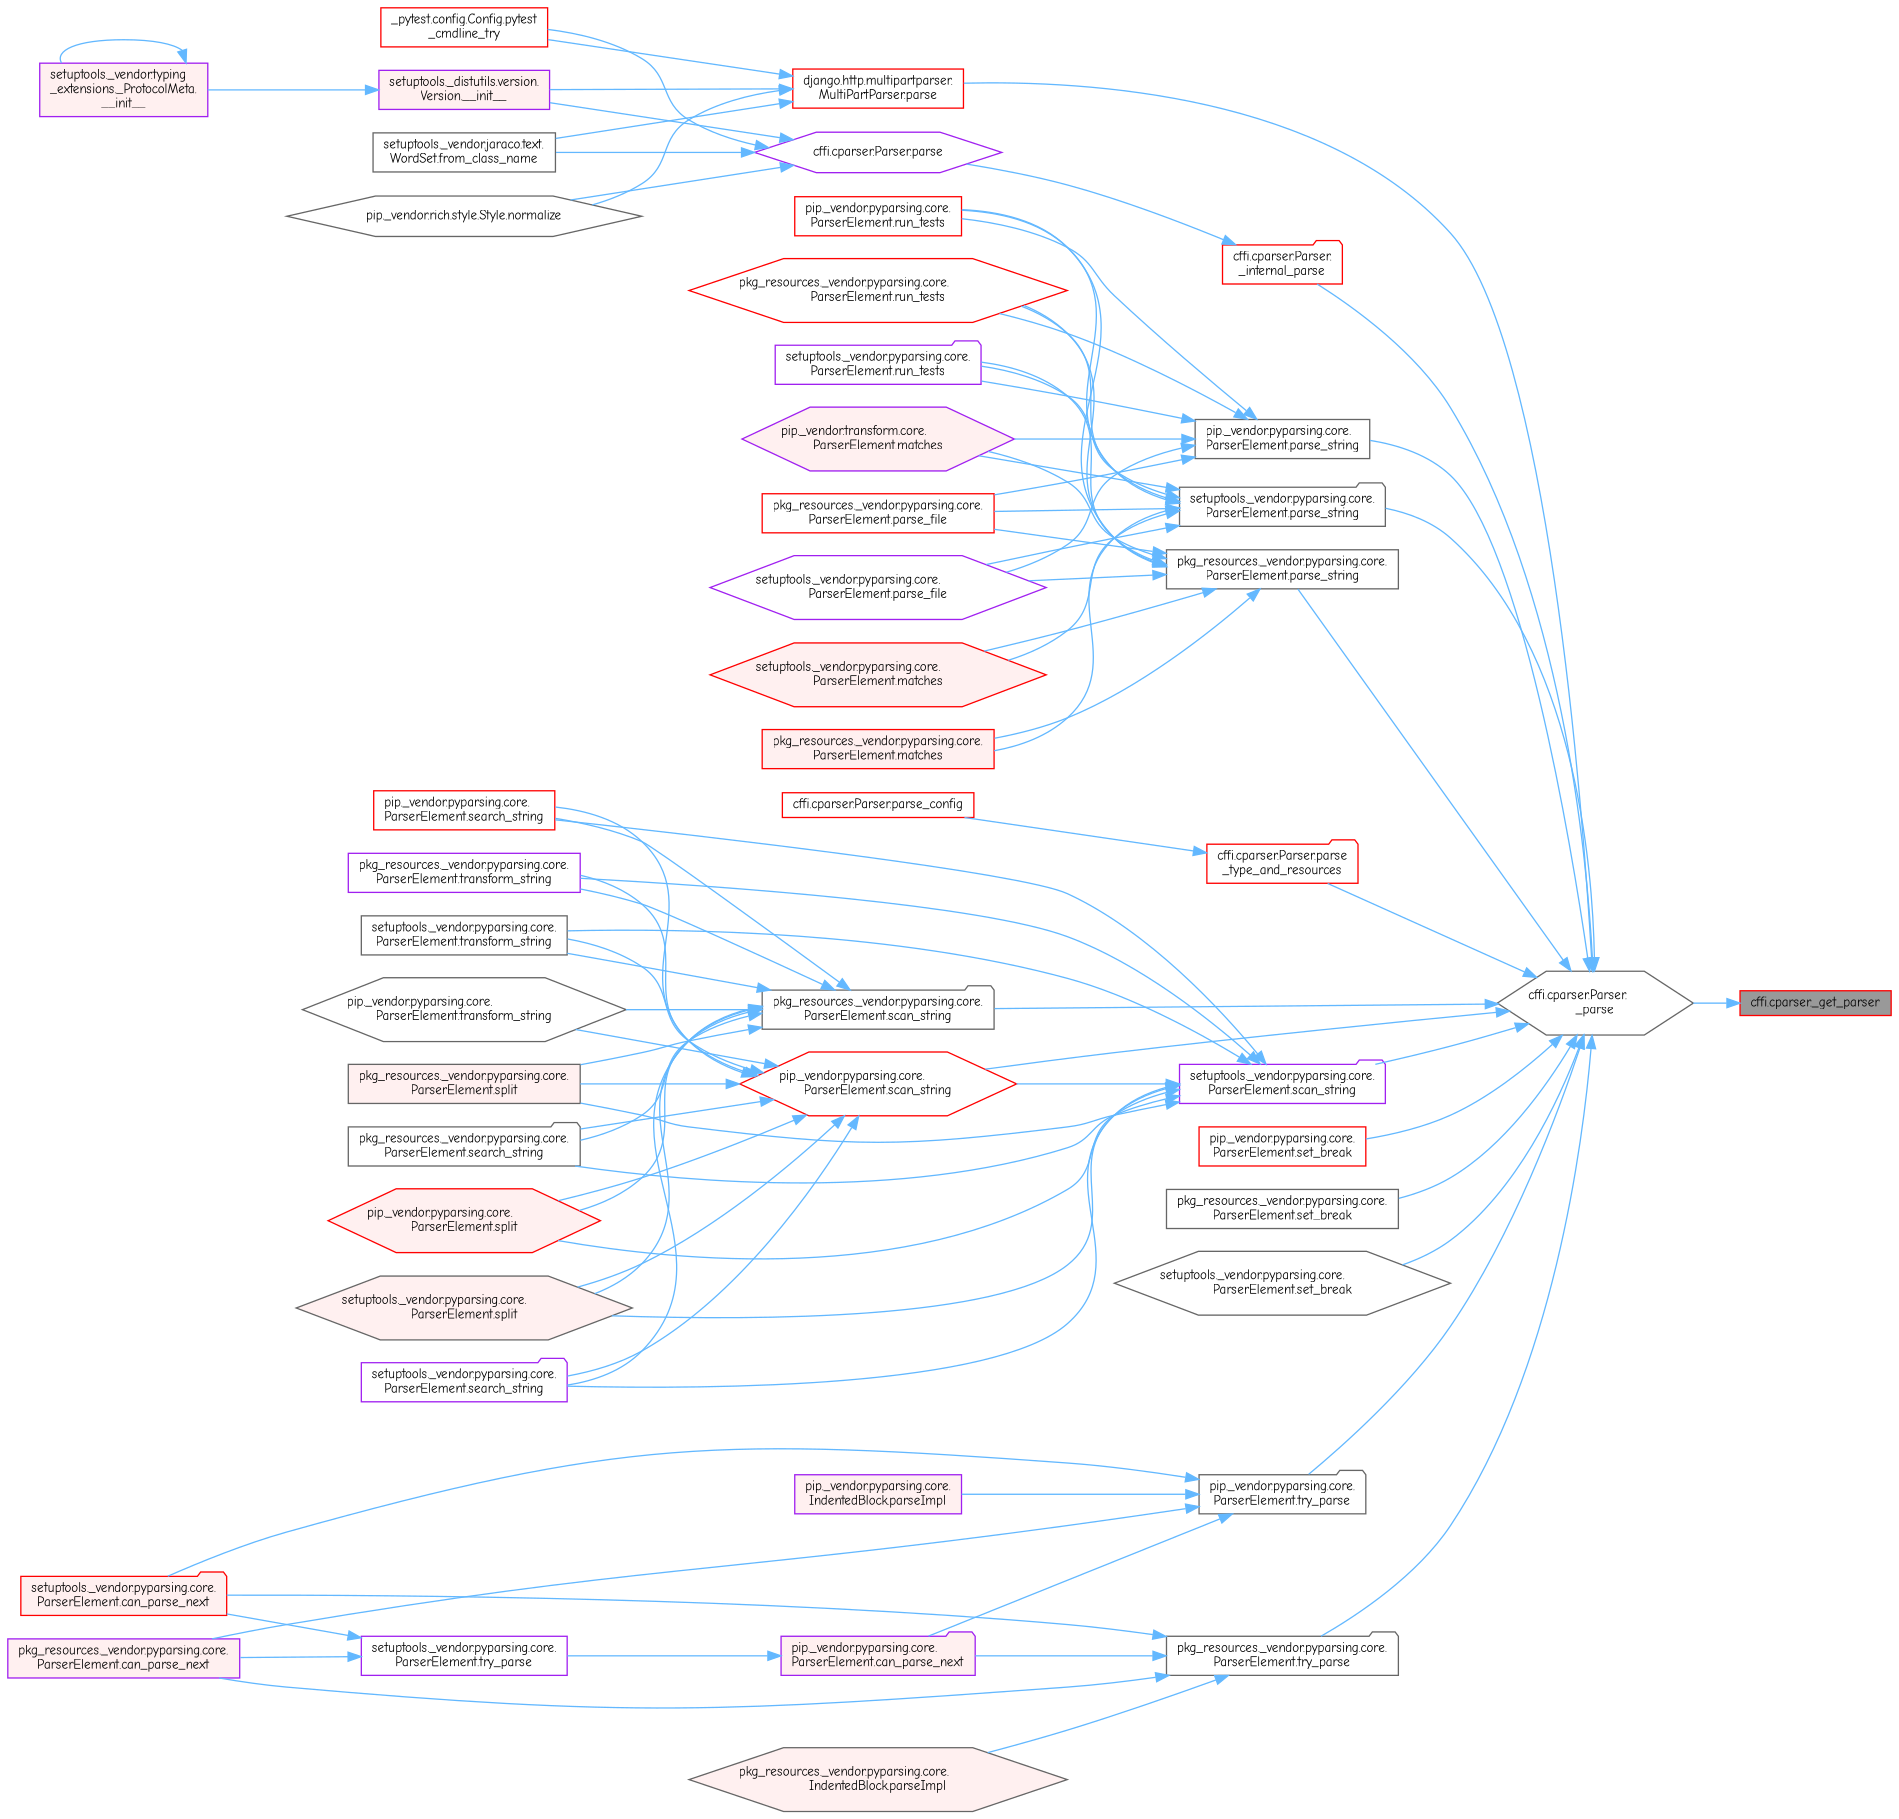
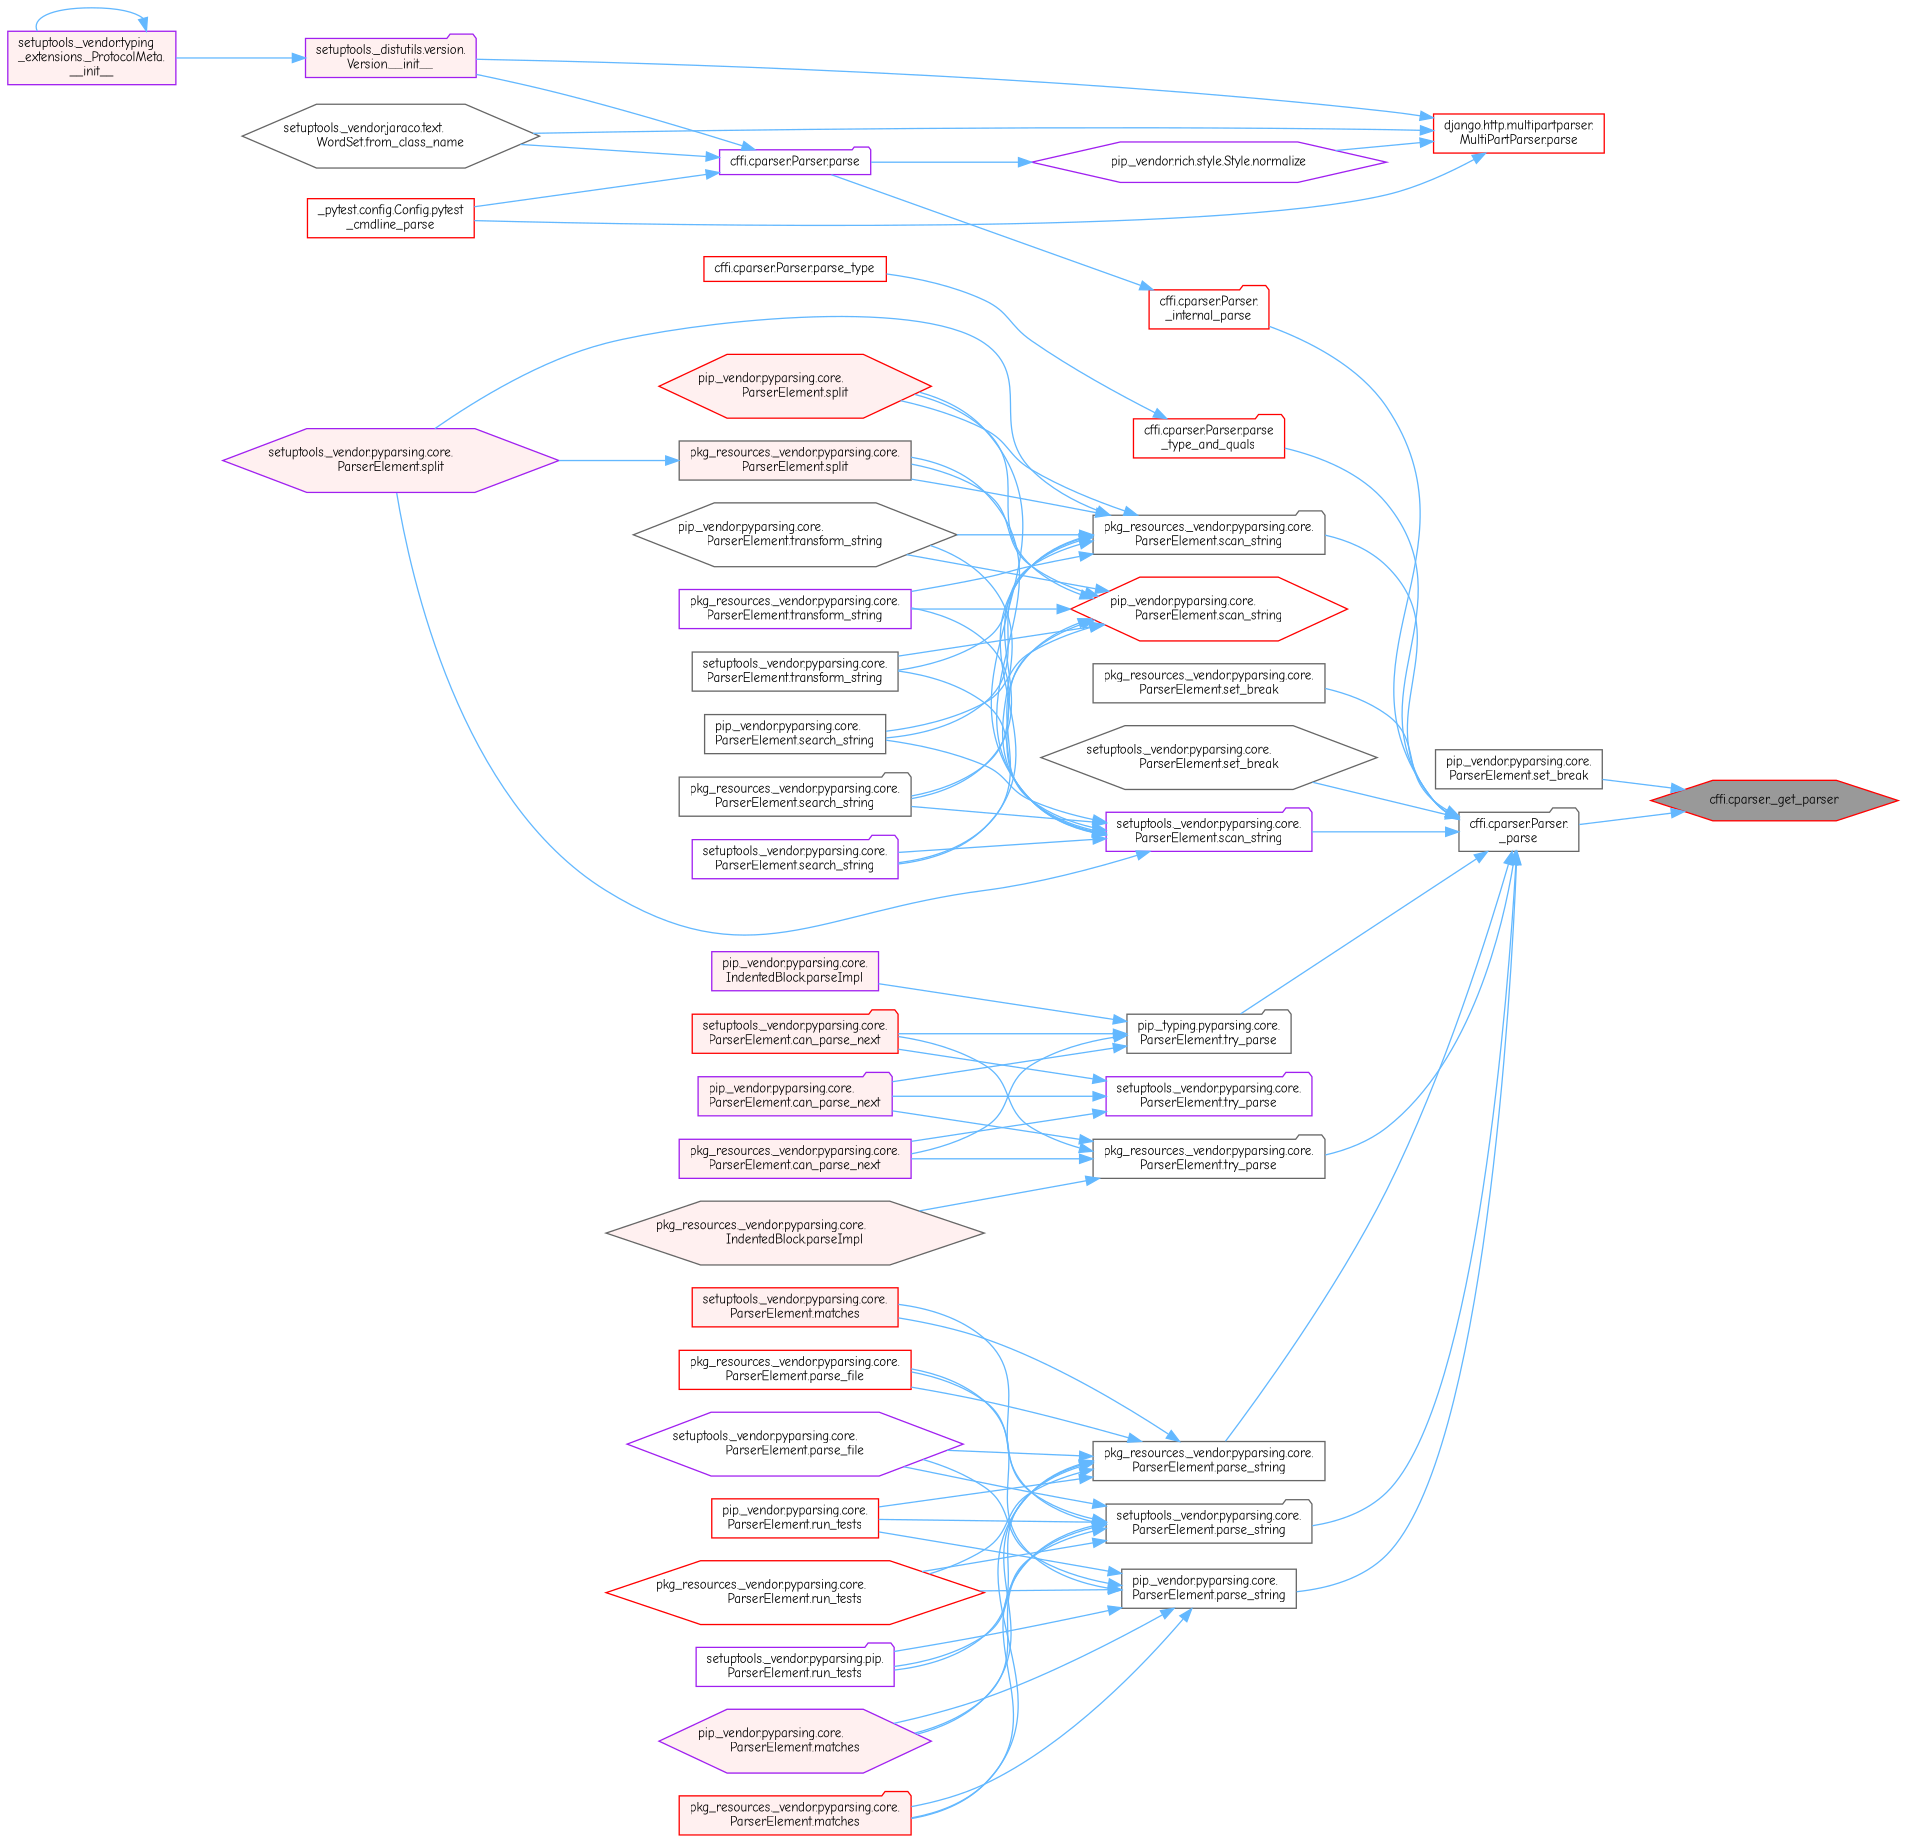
(464, 27) -> (391, 218)
(464, 90) -> (391, 58)
(464, 152) -> (391, 136)
(878, 152) -> (795, 162)
(676, 184) -> (945, 162)
(464, 216) -> (1209, 162)
(1499, 332) -> none
(878, 365) -> (795, 1667)
(878, 439) -> (795, 1741)
(878, 675) -> (795, 1307)
(878, 749) -> (795, 1815)
(878, 805) -> (795, 269)
(464, 810) -> (795, 734)
(1282, 864) -> (1209, 438)
(1595, 1003) -> (1519, 832)
(1816, 1003) -> (1775, 801)
(1266, 1036) -> none
(1091, 1084) -> (1007, 692)
(1467, 1107) -> (1637, 784)
(1282, 1146) -> (1519, 769)
(715, 1221) -> (612, 461)
(464, 1308) -> (391, 461)
(1282, 1494) -> (1209, 1034)
(464, 1656) -> (1209, 1096)
(667, 1656) -> (993, 1096)
none -> (1062, 1736)
